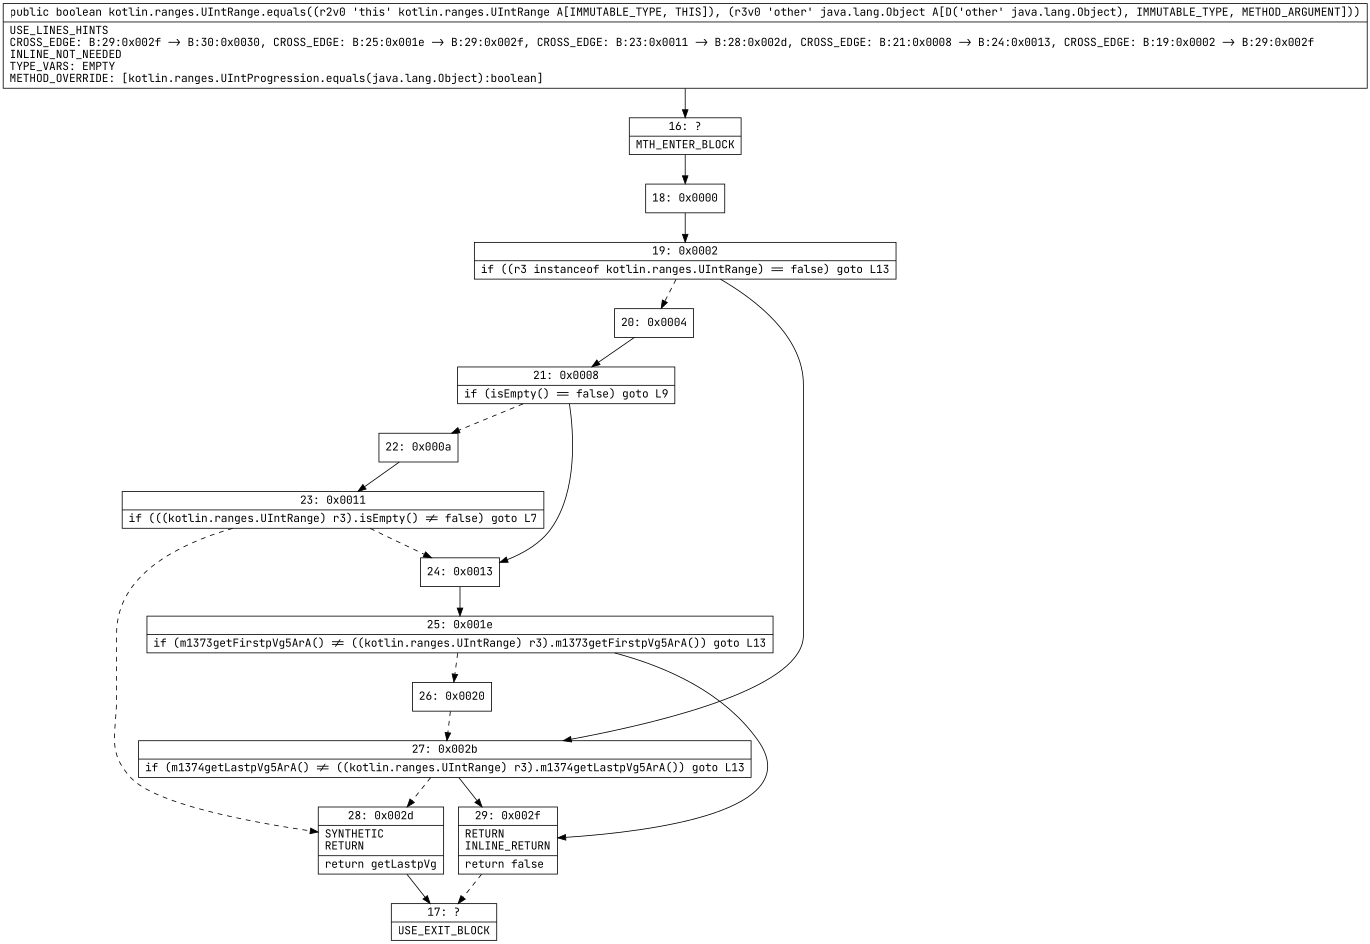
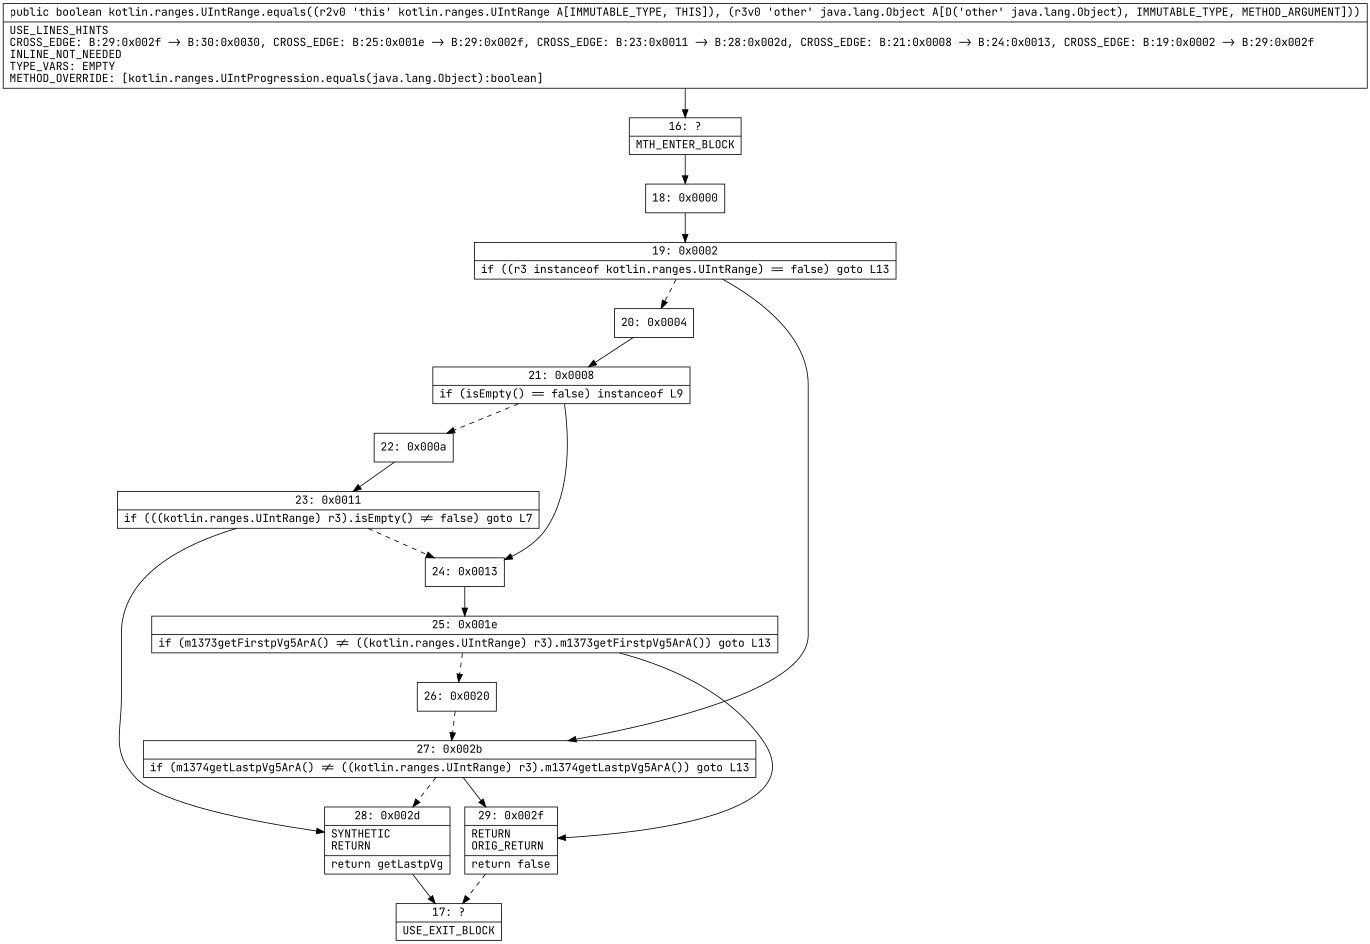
(566, 394) -> (561, 394)
(116, 718) -> (120, 719)
(508, 846) -> (508, 846)
